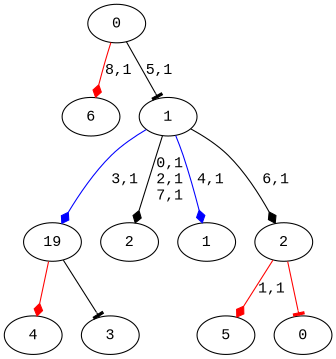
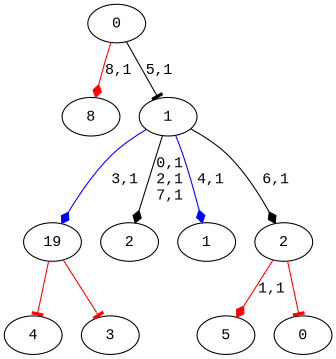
(91, 117) -> (91, 117)
(44, 282) -> (43, 286)
(80, 286) -> (80, 286)
